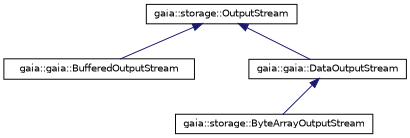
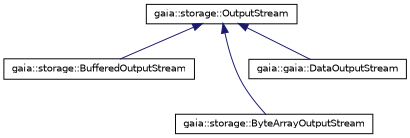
(99, 69) -> (99, 69)
(297, 100) -> (239, 77)
